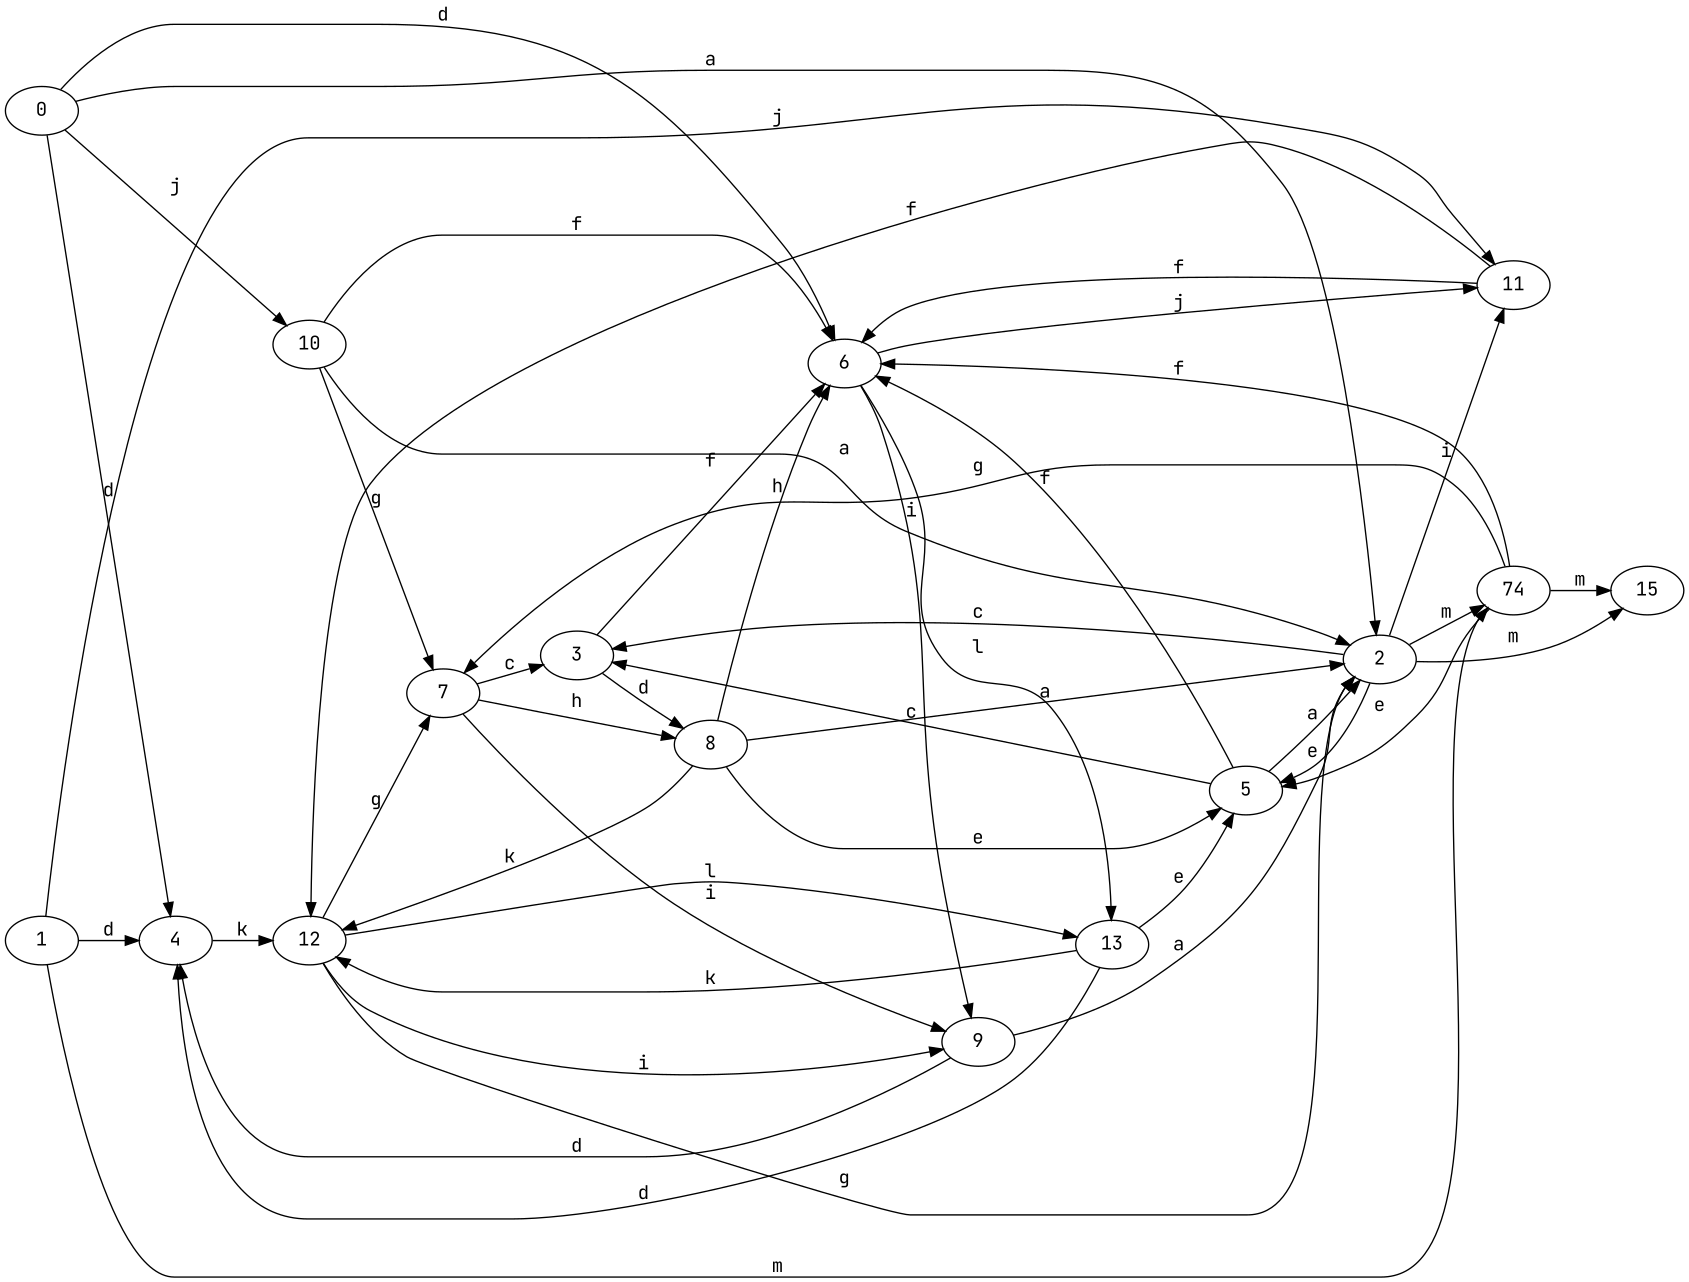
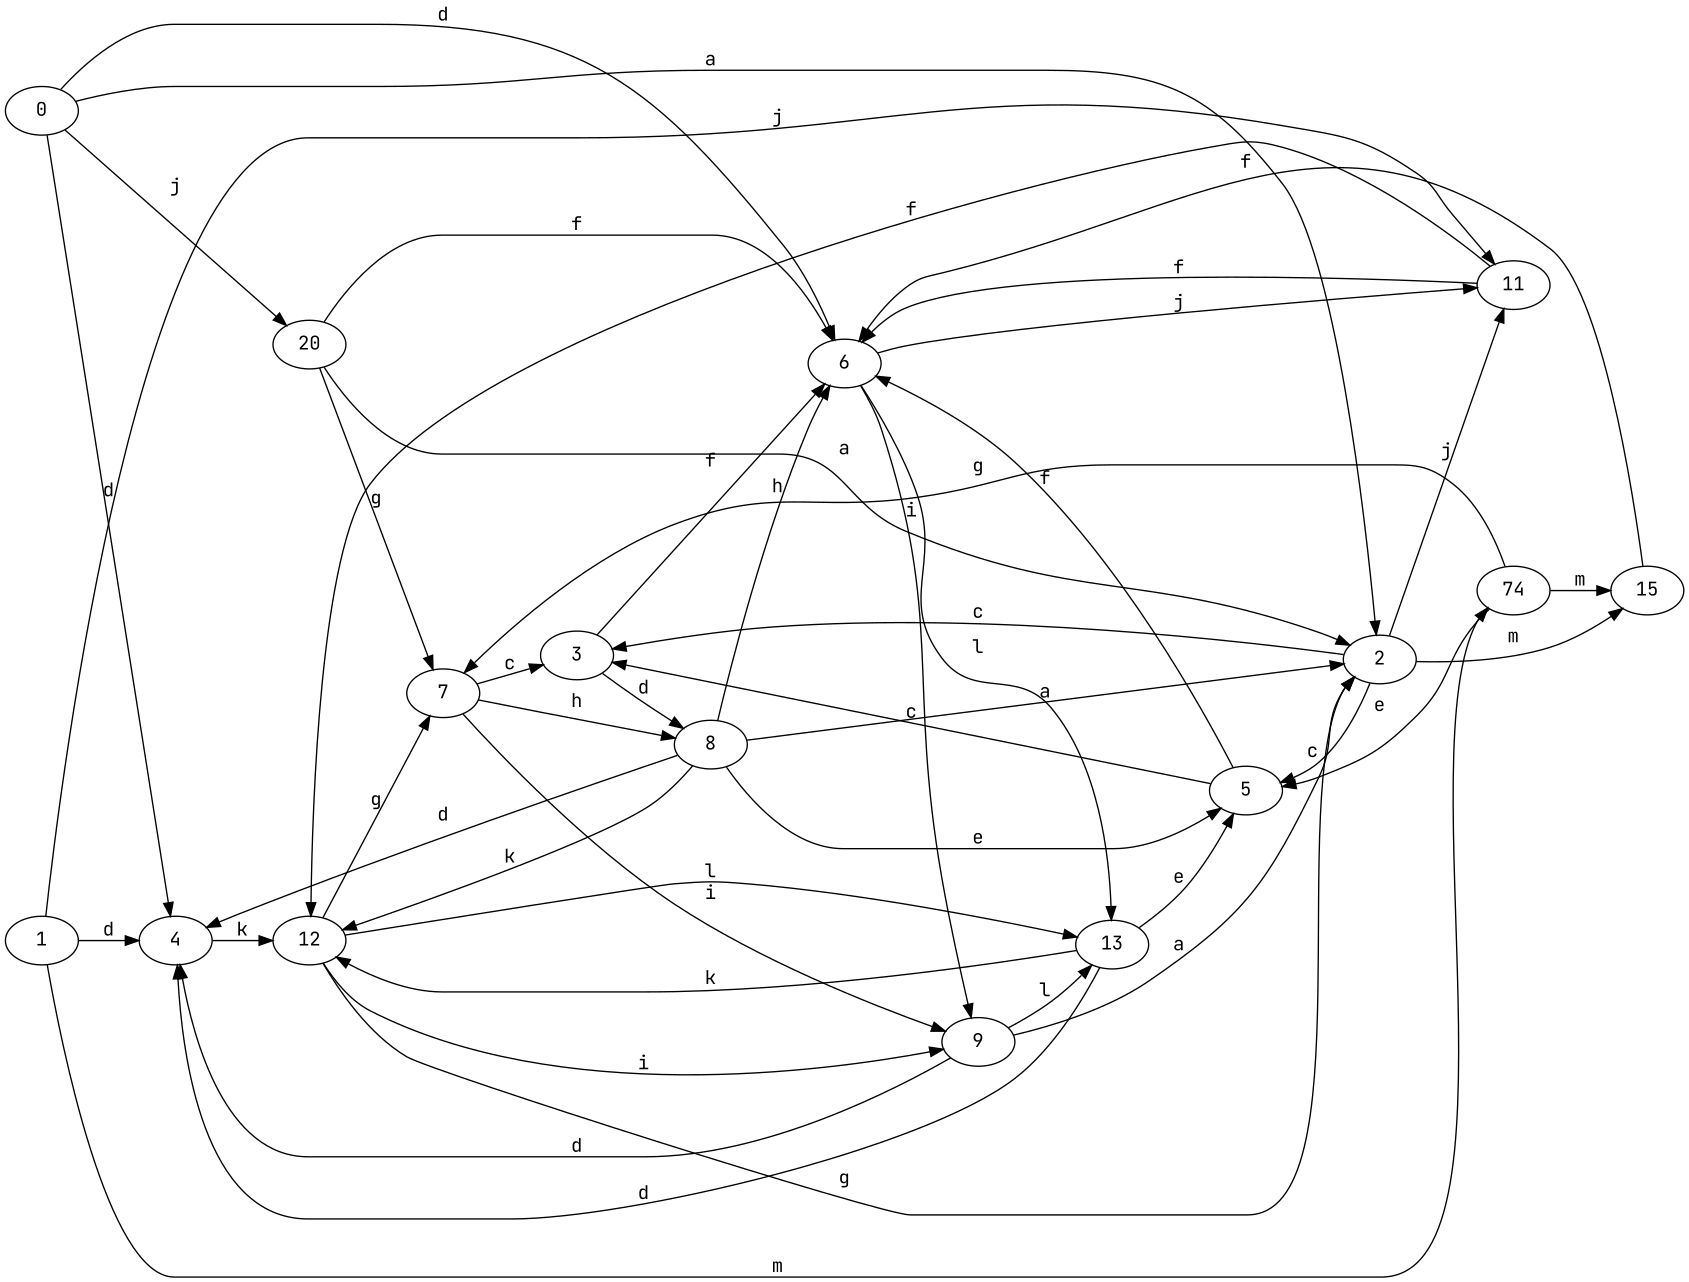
(309, 345) -> (309, 345)
(1246, 388) -> (1367, 171)
(1447, 452) -> (1447, 452)
(1441, 628) -> none
(1311, 732) -> none
(1313, 752) -> (1313, 752)
none -> (447, 836)
none -> (1047, 1005)
